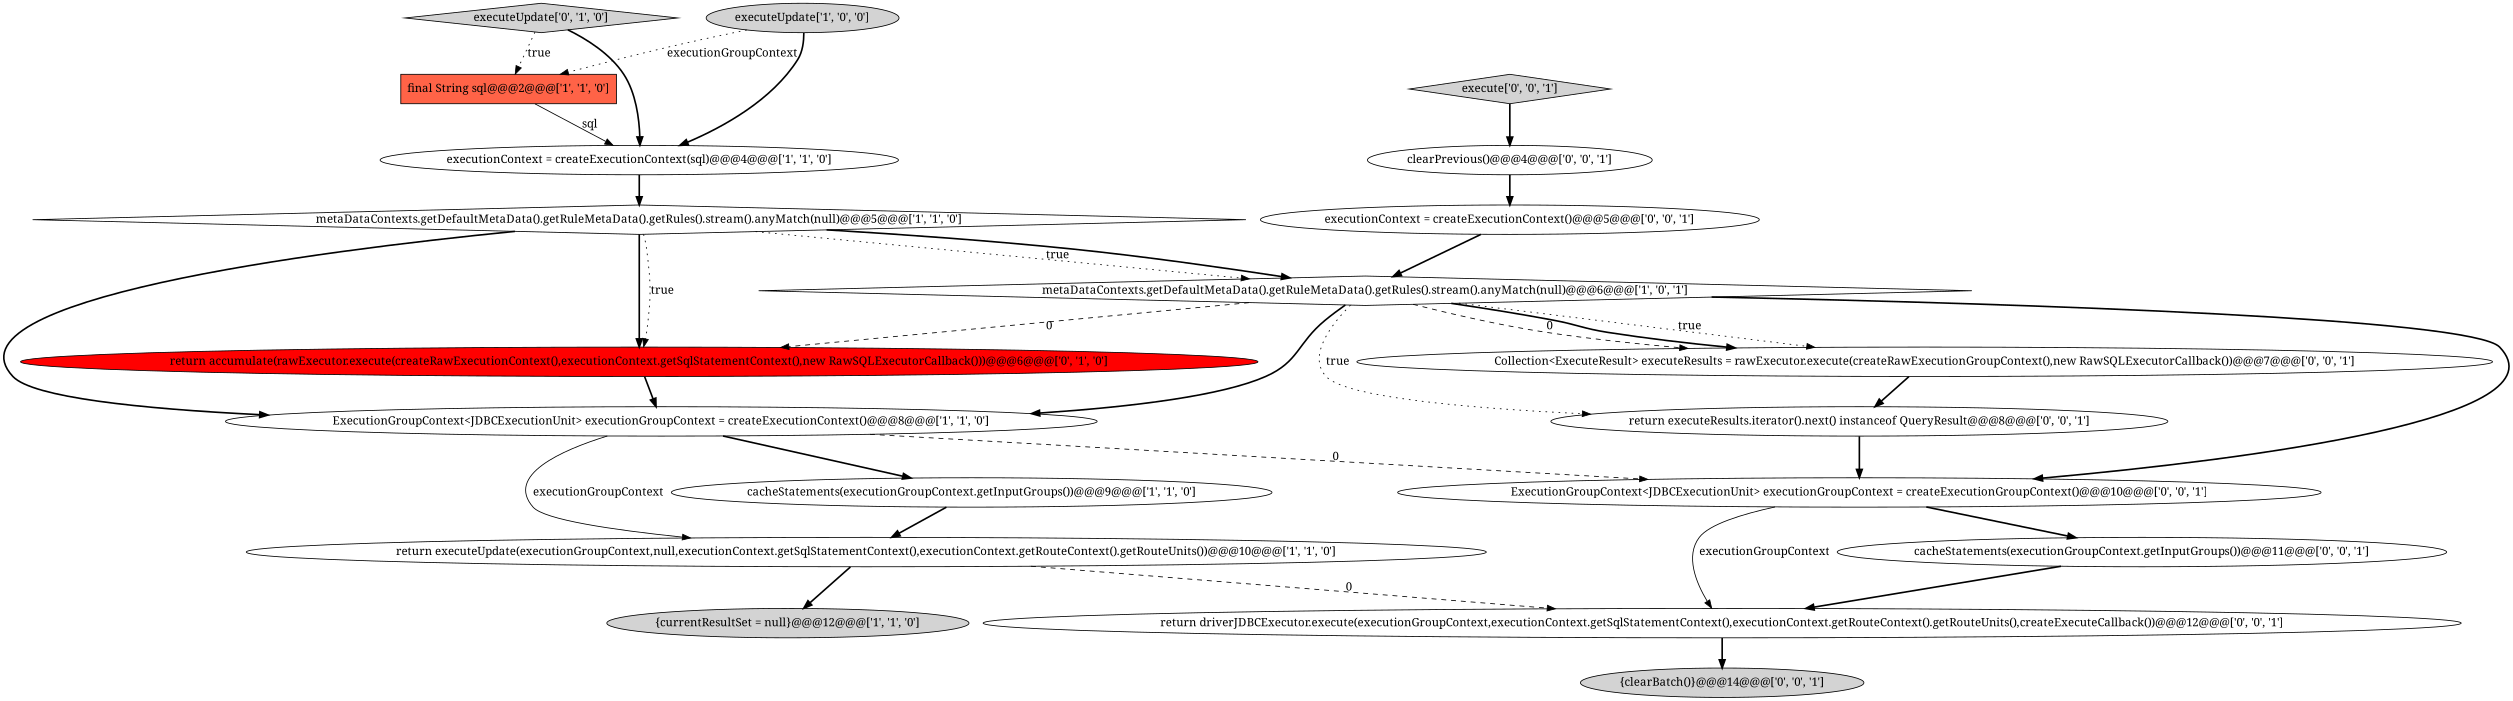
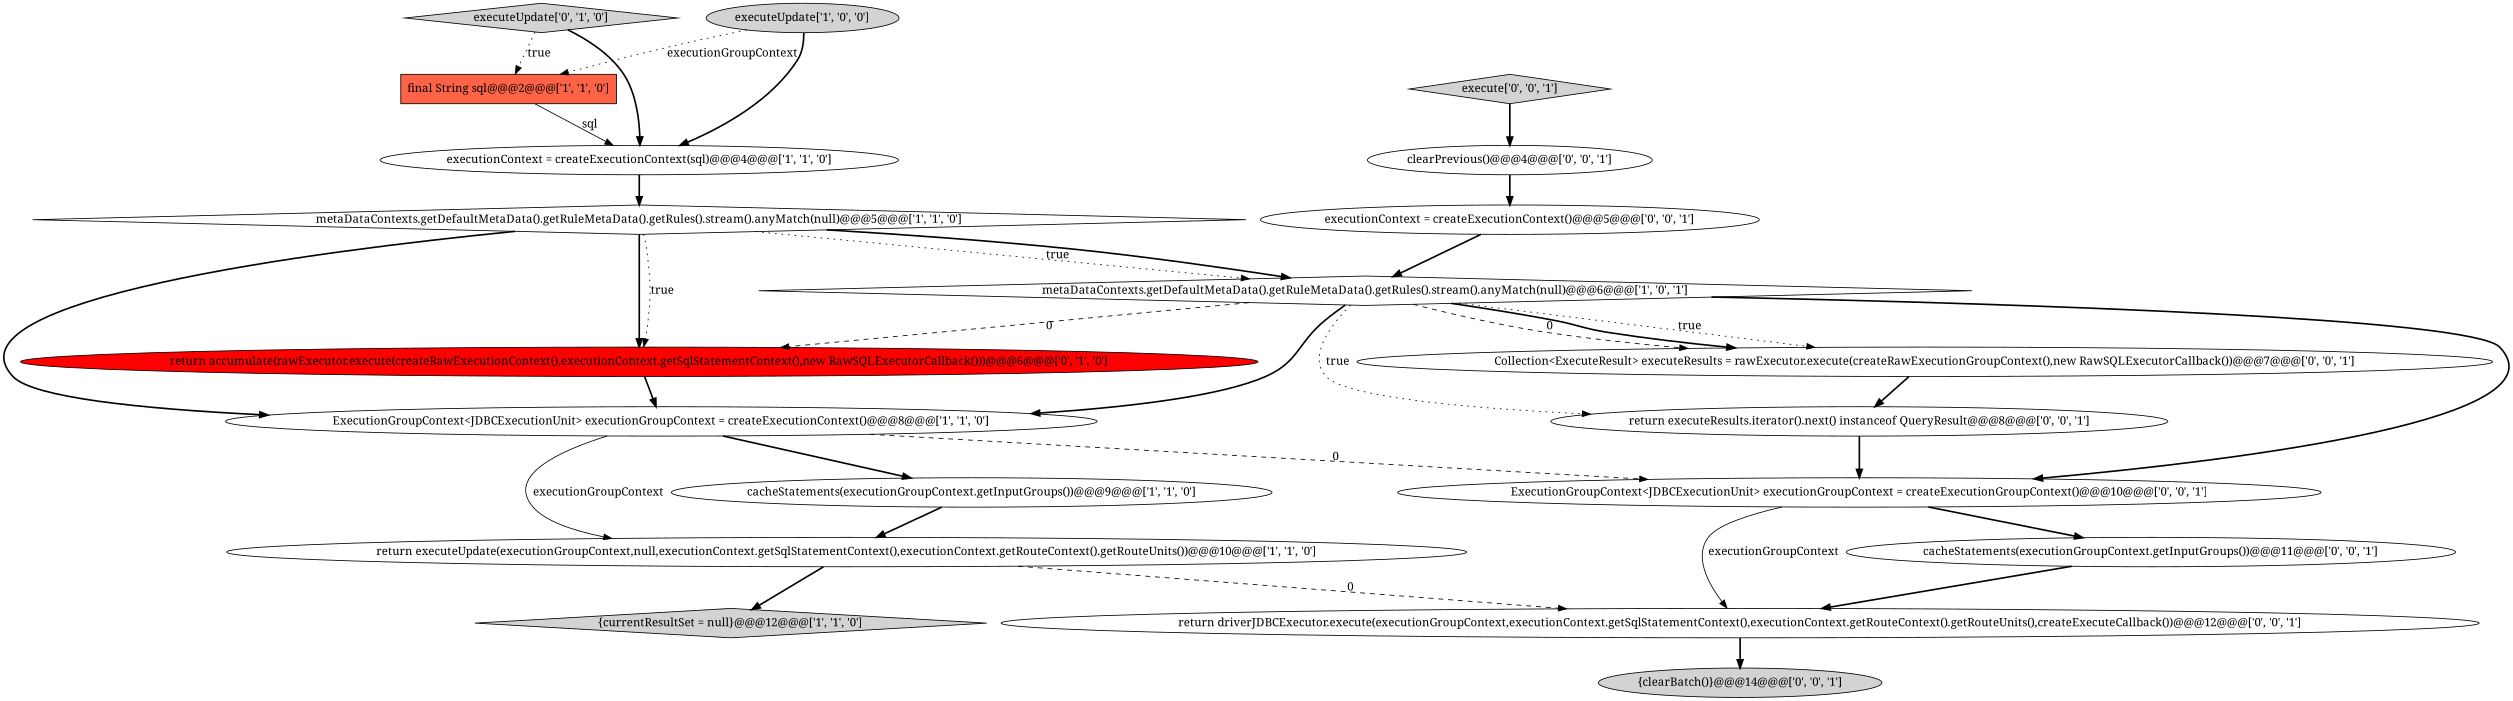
(788, 623) -> (731, 623)
